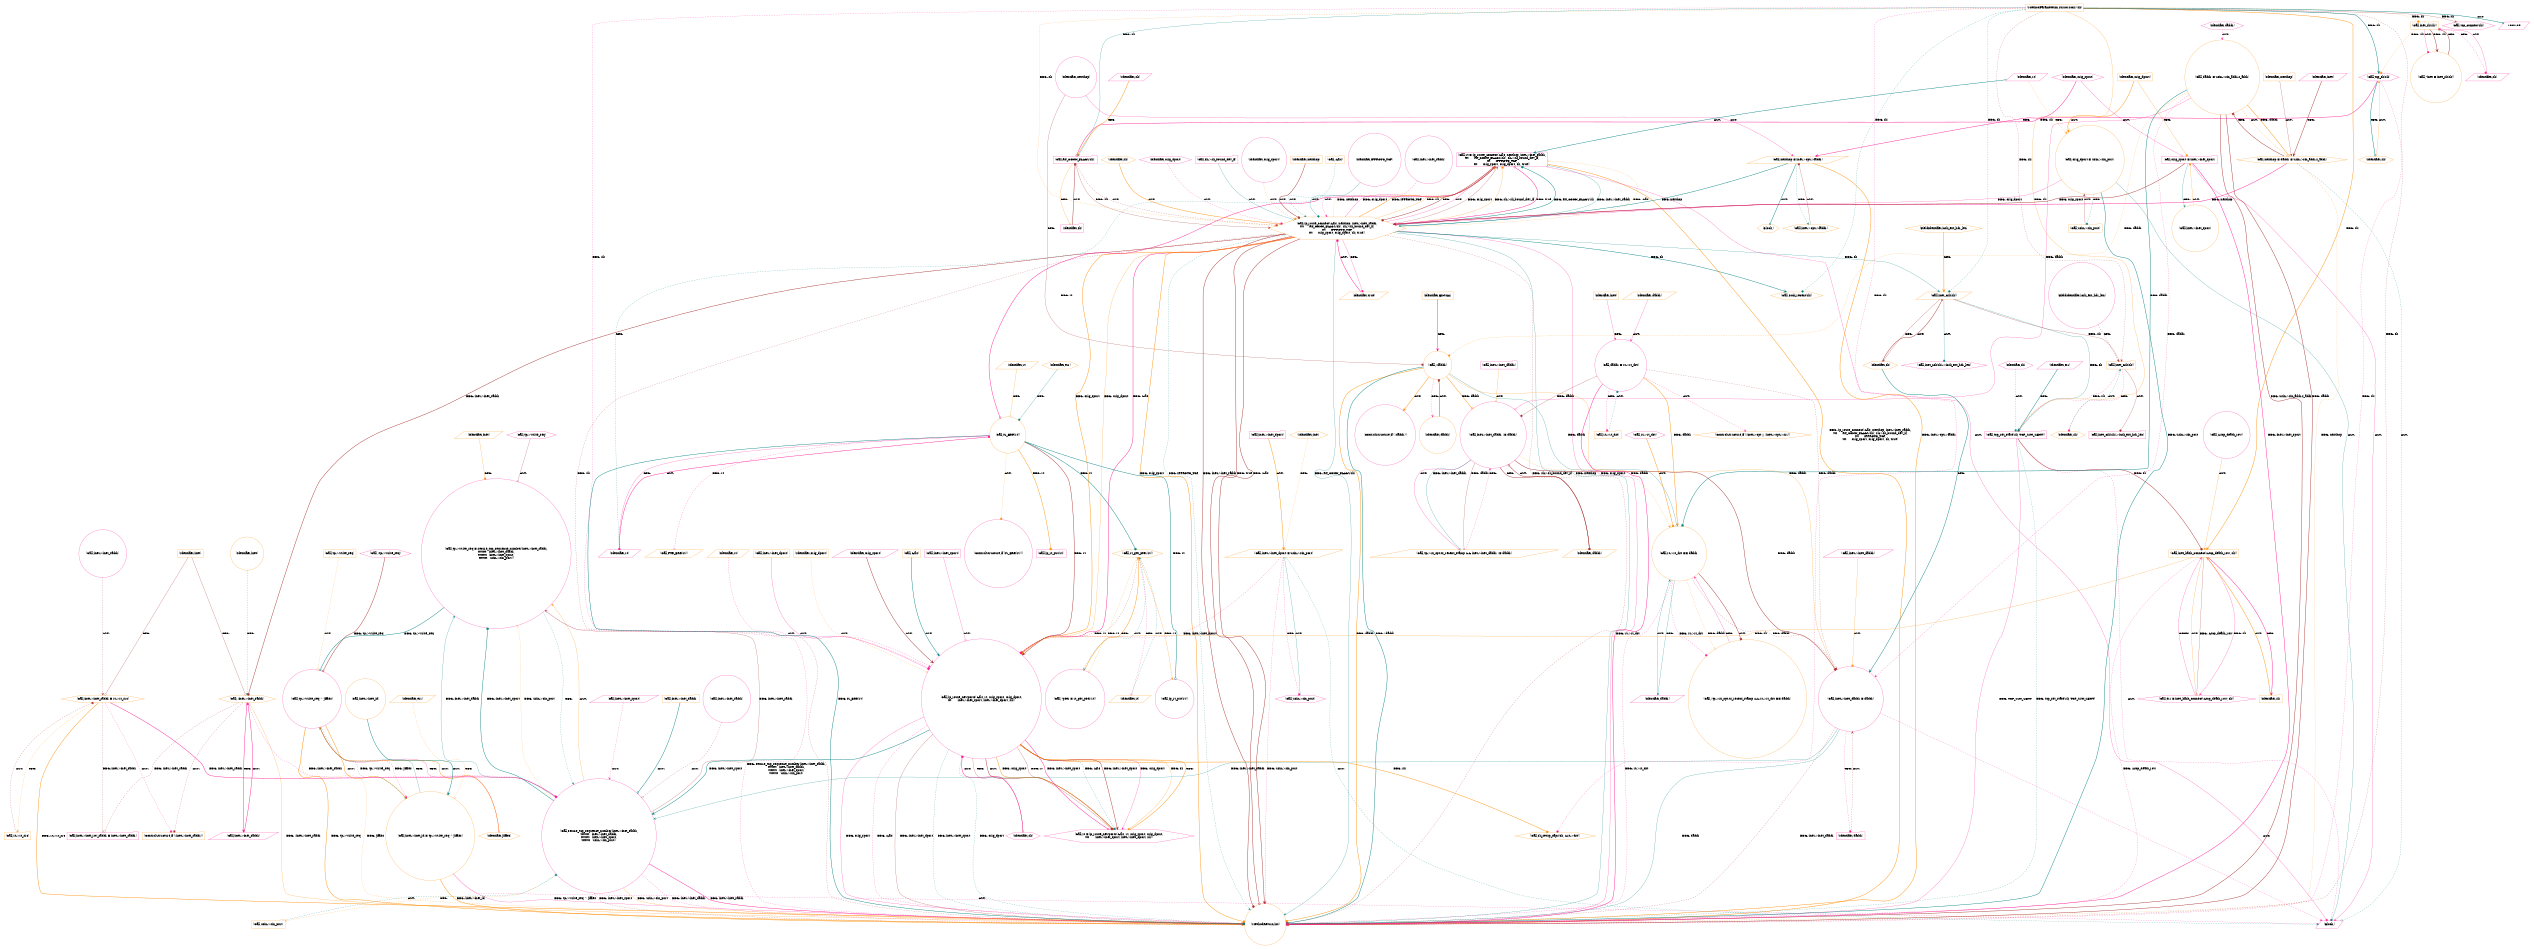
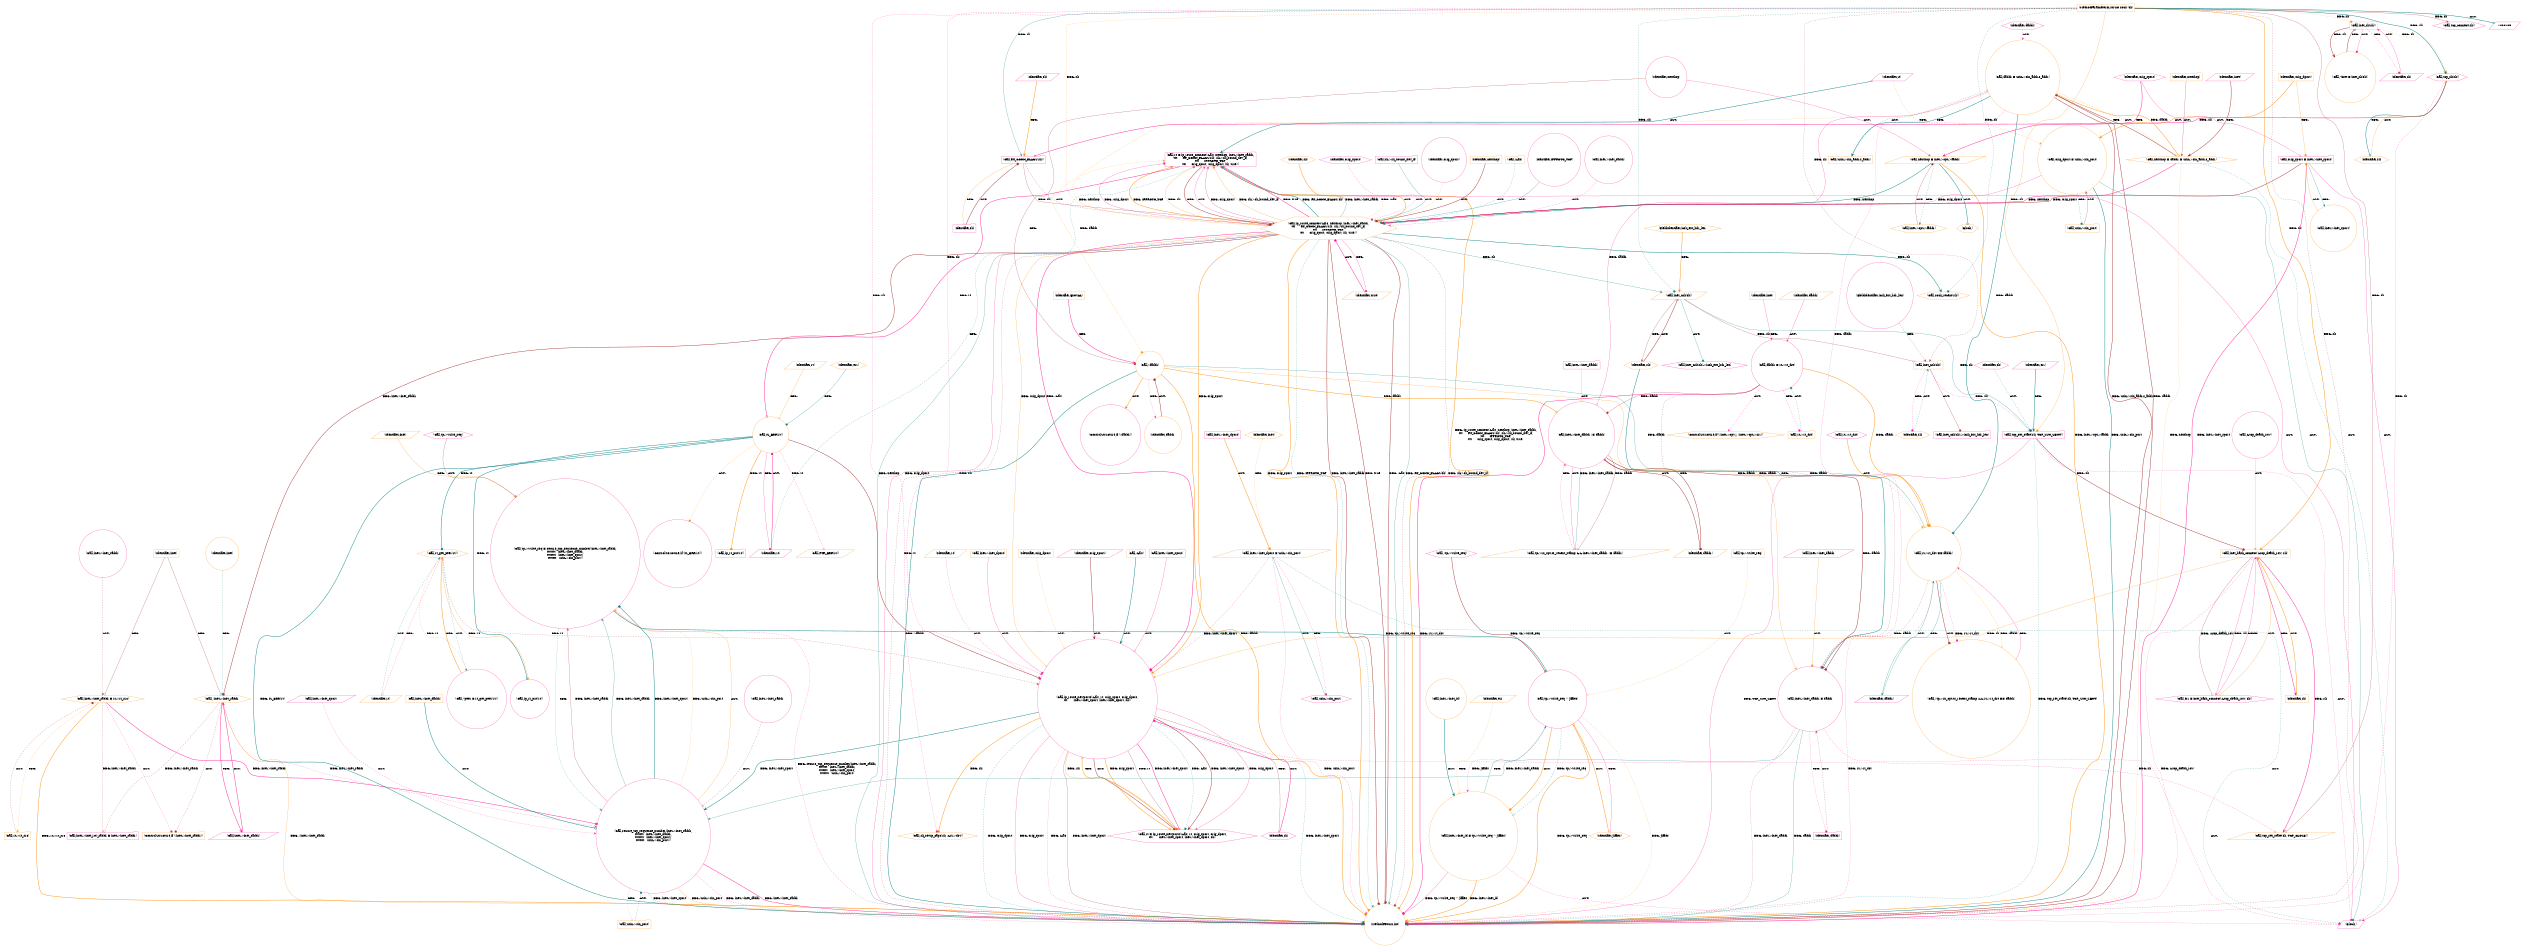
none -> (1850, 160)
none -> (2281, 836)
